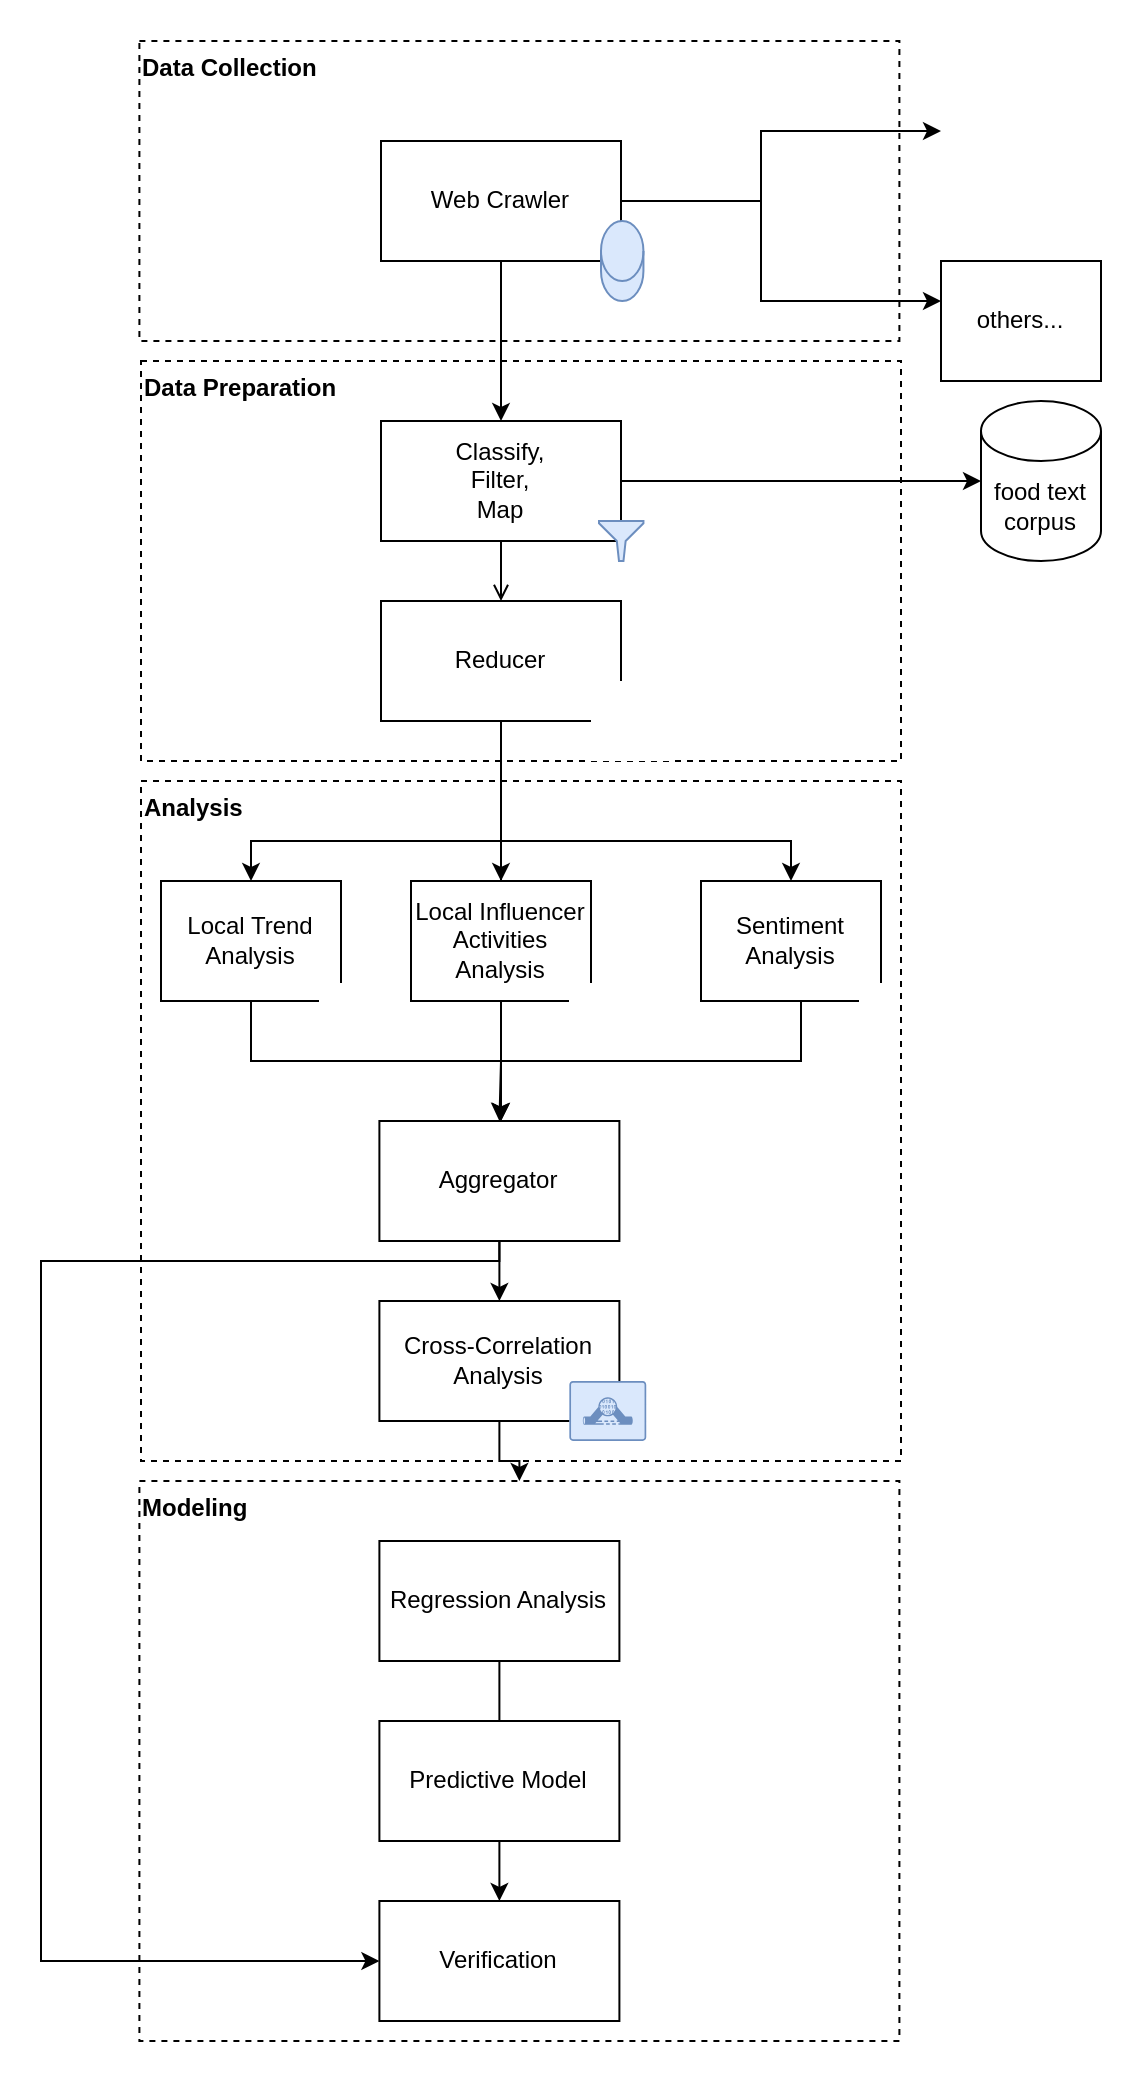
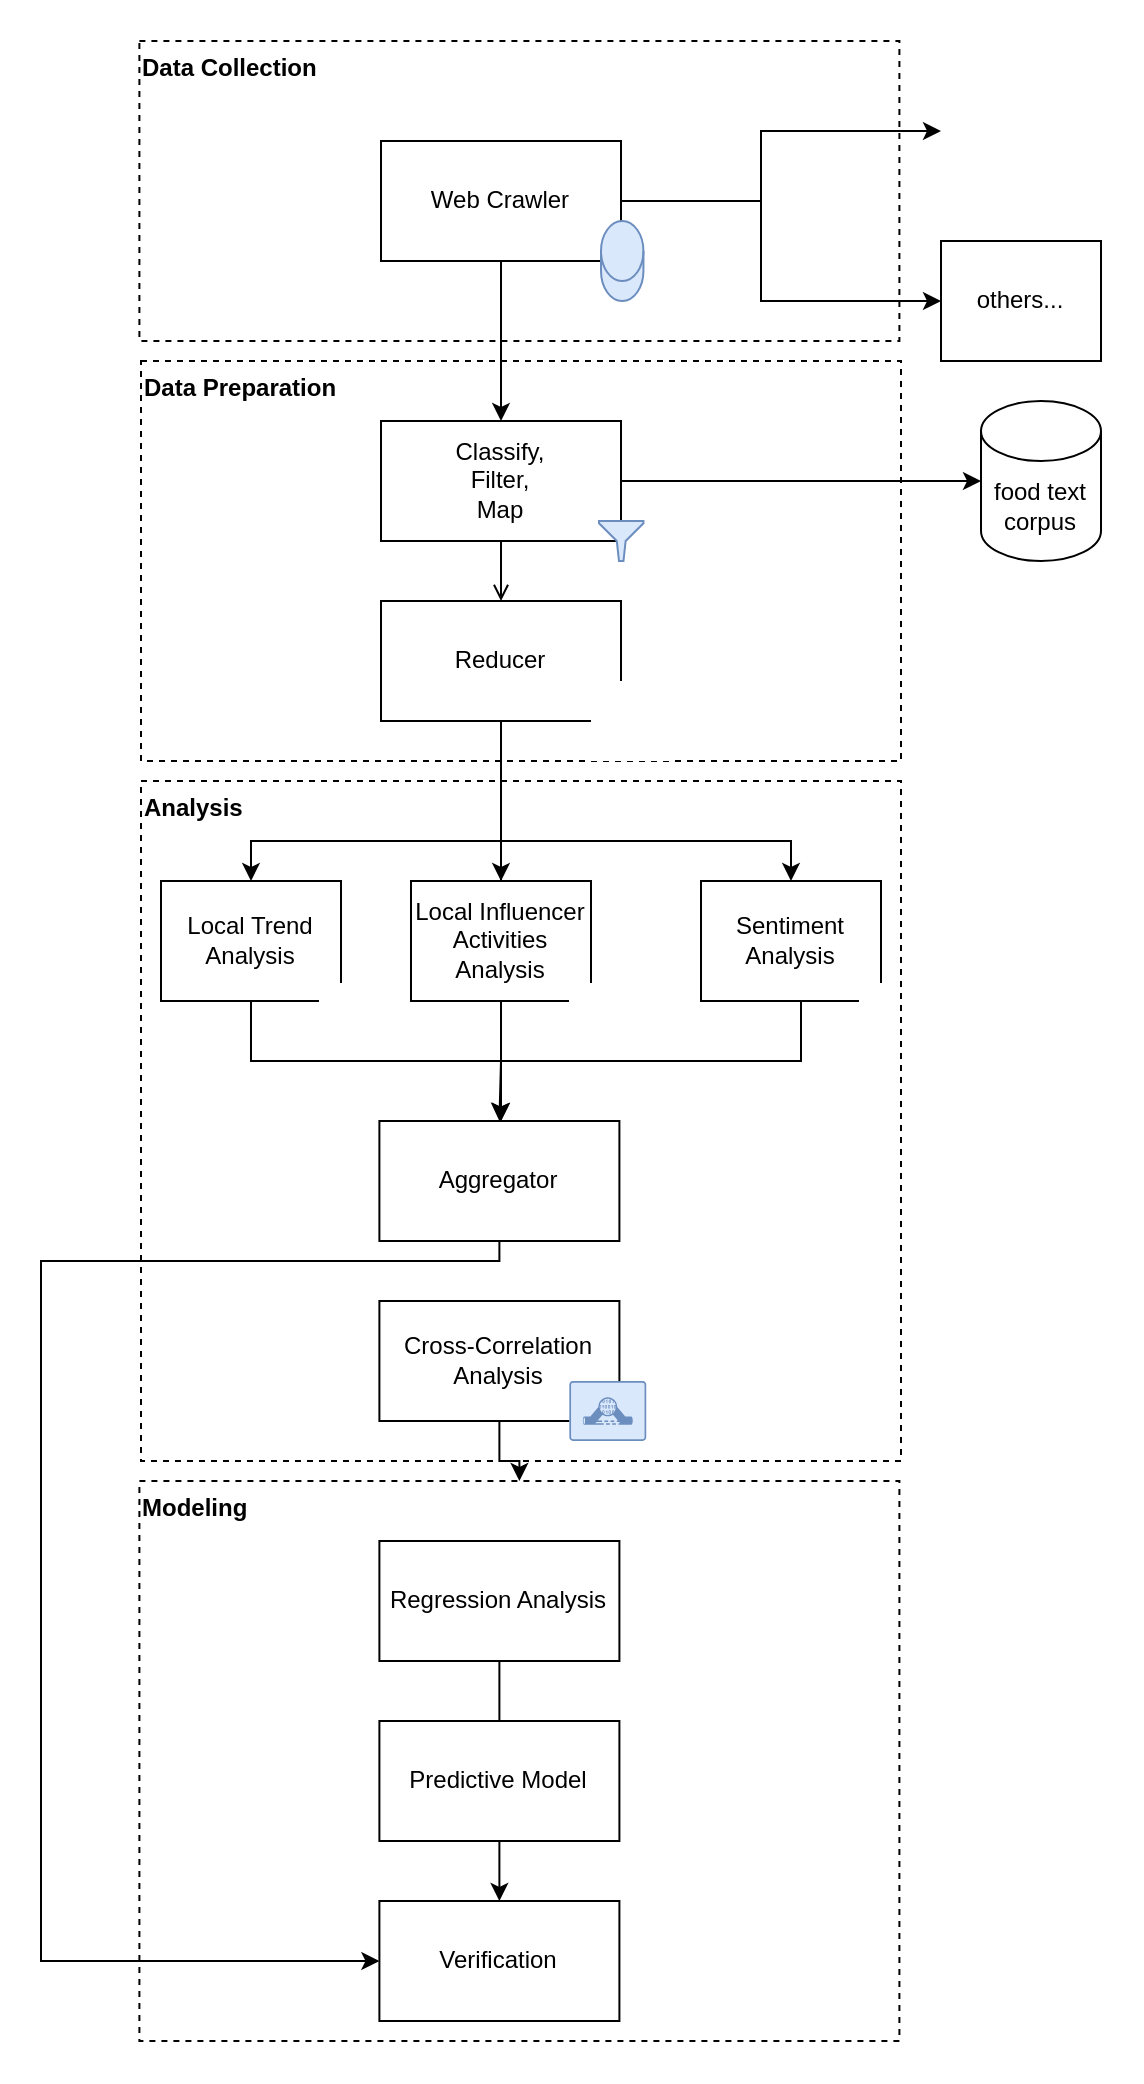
(1021, 321) -> (1021, 301)
(499, 1266) -> none
